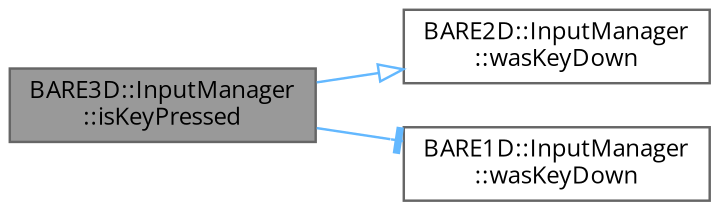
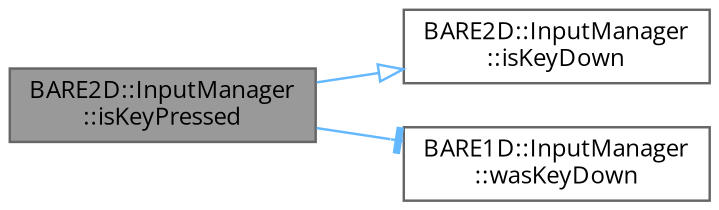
(557, 46) -> (557, 46)
(163, 105) -> (163, 105)
